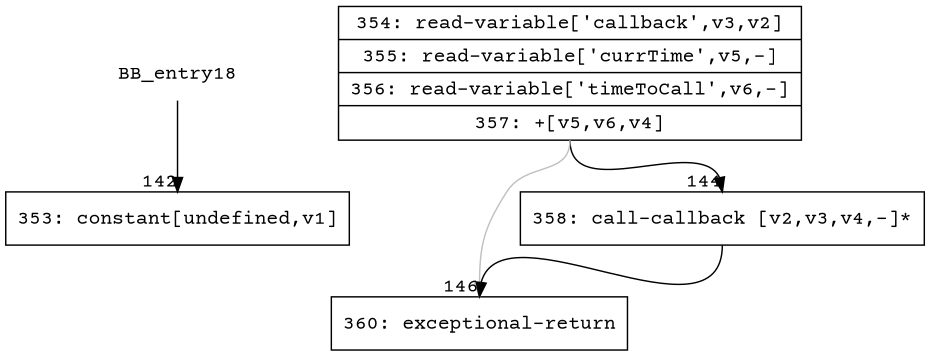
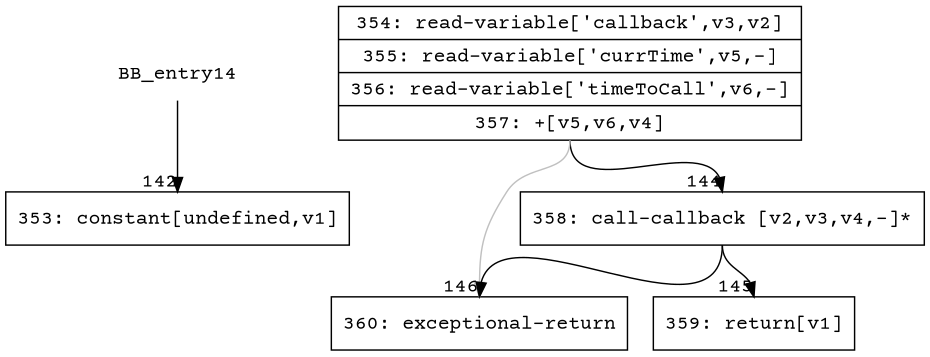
(178, 73) -> (178, 73)
none -> (754, 323)
